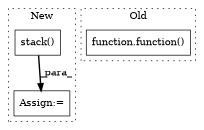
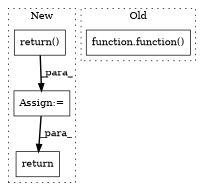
(38, 43) -> (40, 43)
none -> (38, 164)
